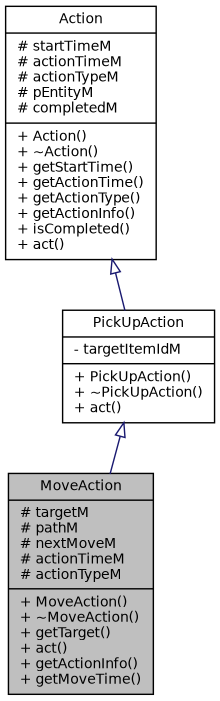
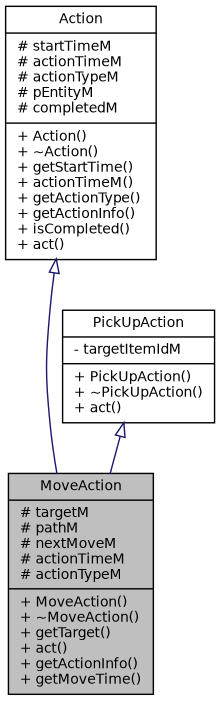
(81, 183) -> (75, 183)
(120, 292) -> (47, 374)
